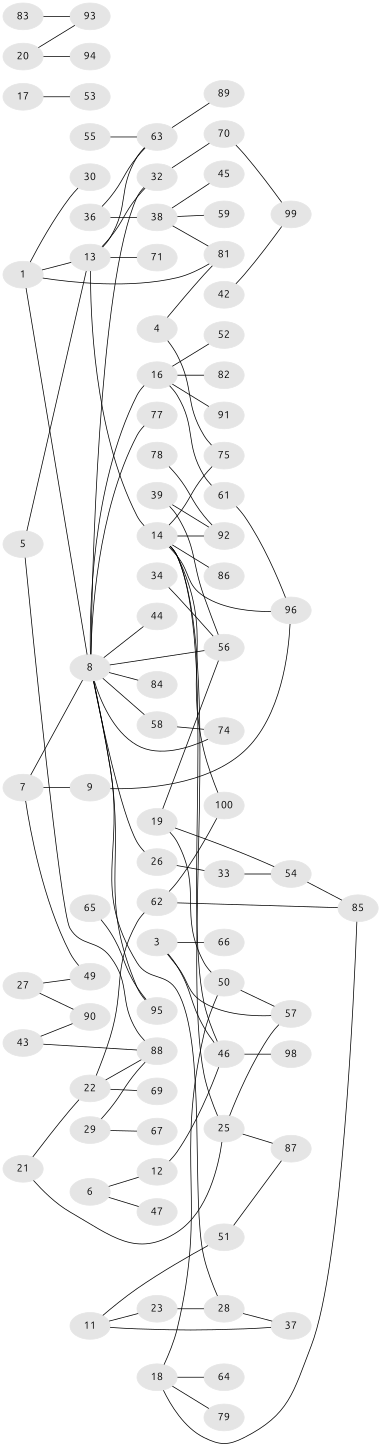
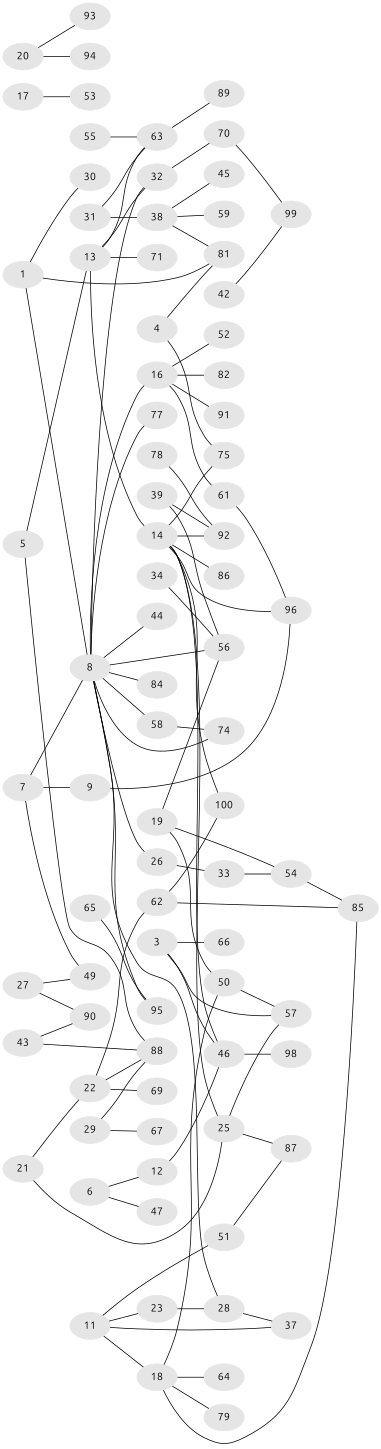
(23, 16) -> none
(90, 217) -> (90, 217)
(57, 266) -> none
none -> (124, 1352)
